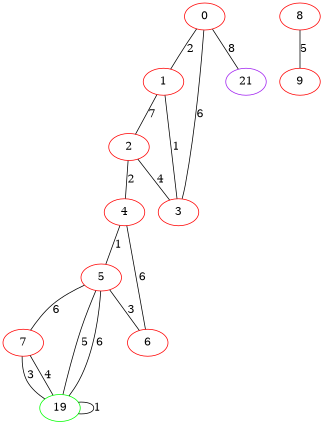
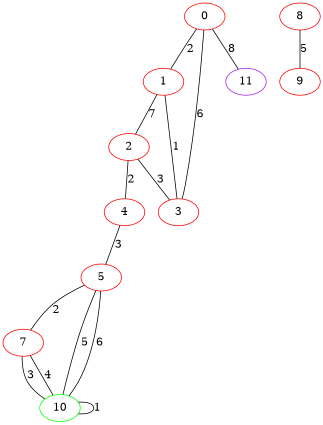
(246, 82) -> (246, 82)
(160, 180) -> (160, 180)
(118, 245) -> (118, 245)
(56, 310) -> (56, 310)
(148, 343) -> none
(60, 408) -> (60, 408)
